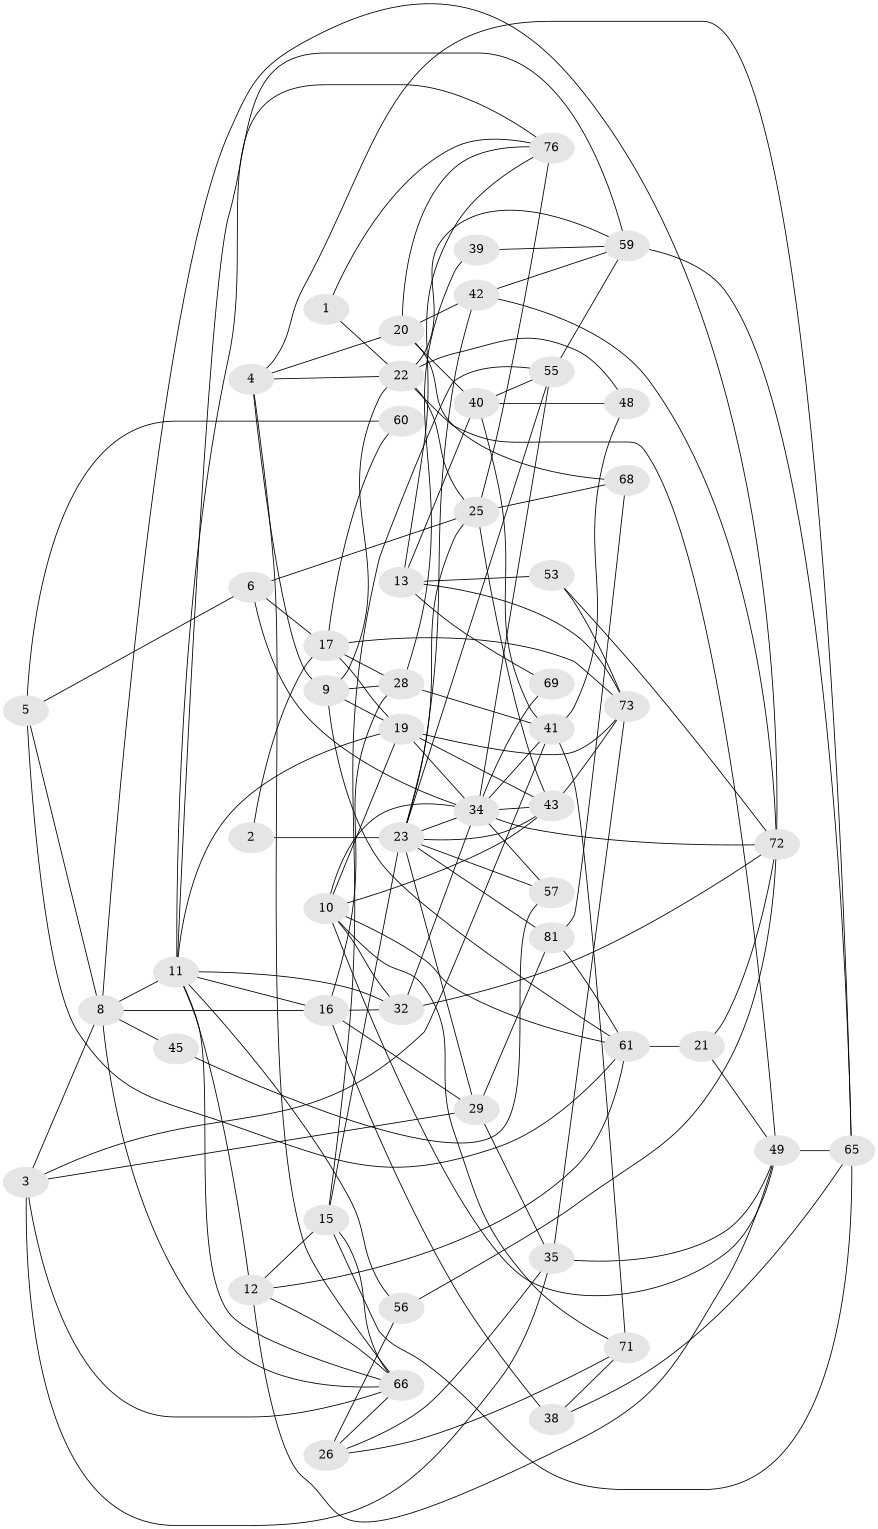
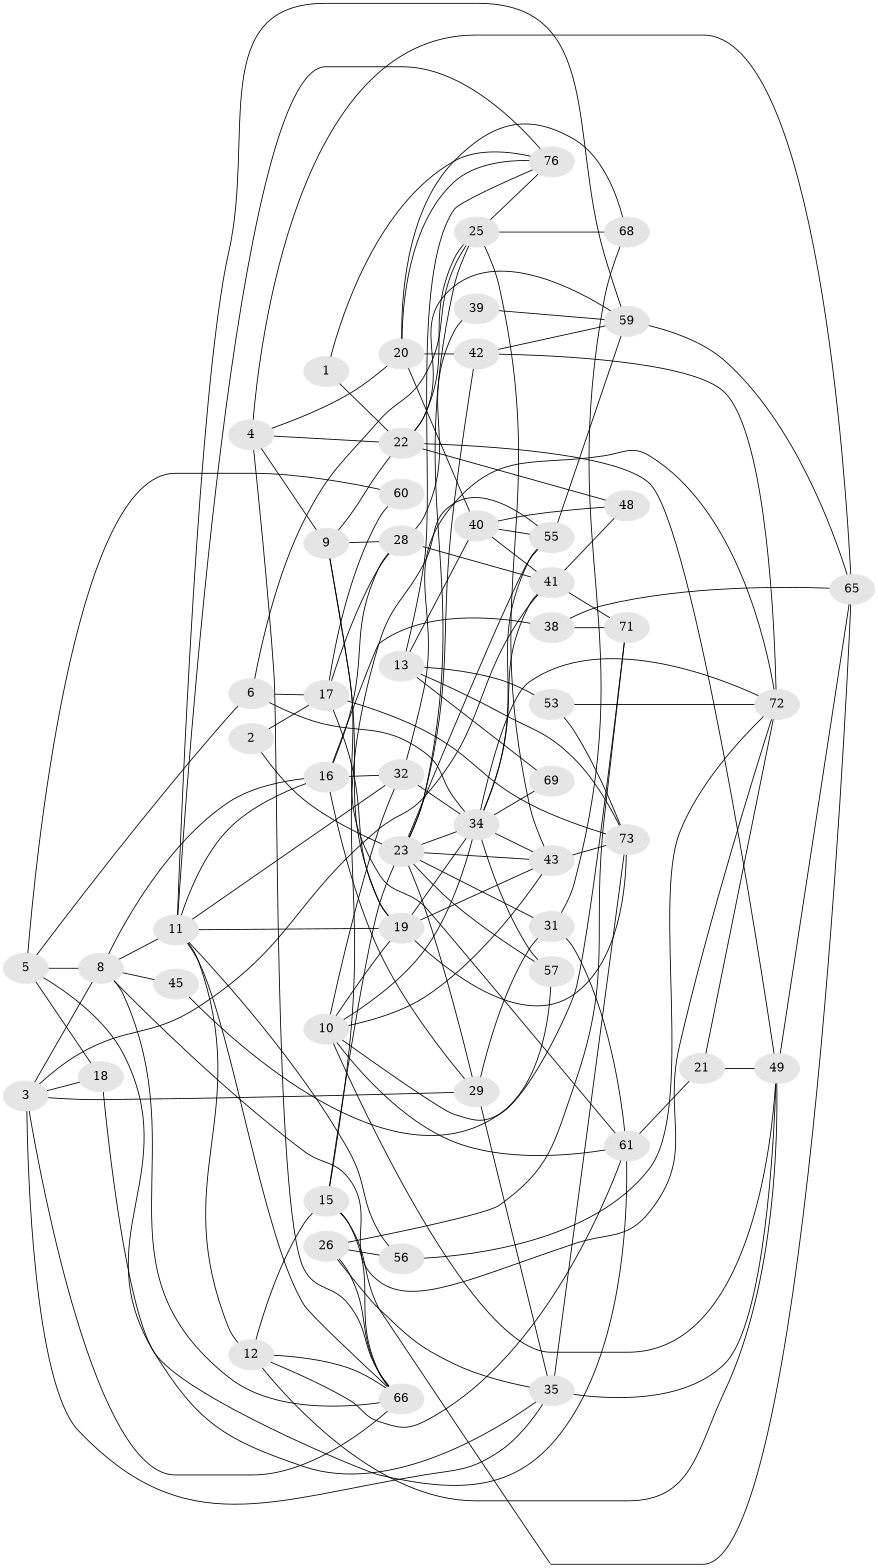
(552, 938) -> (552, 927)
none -> (101, 1077)
